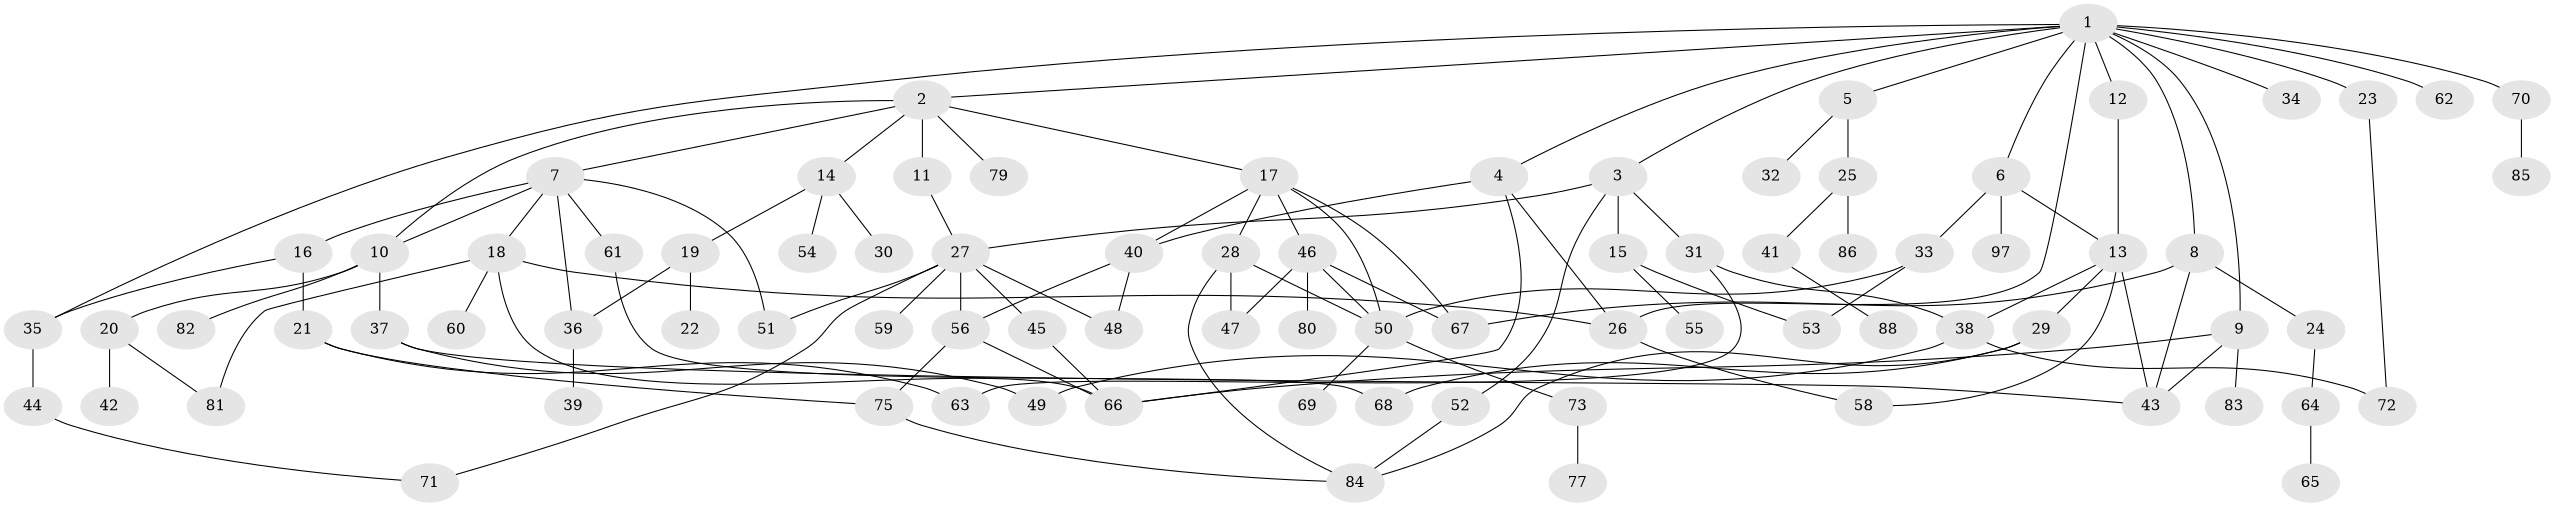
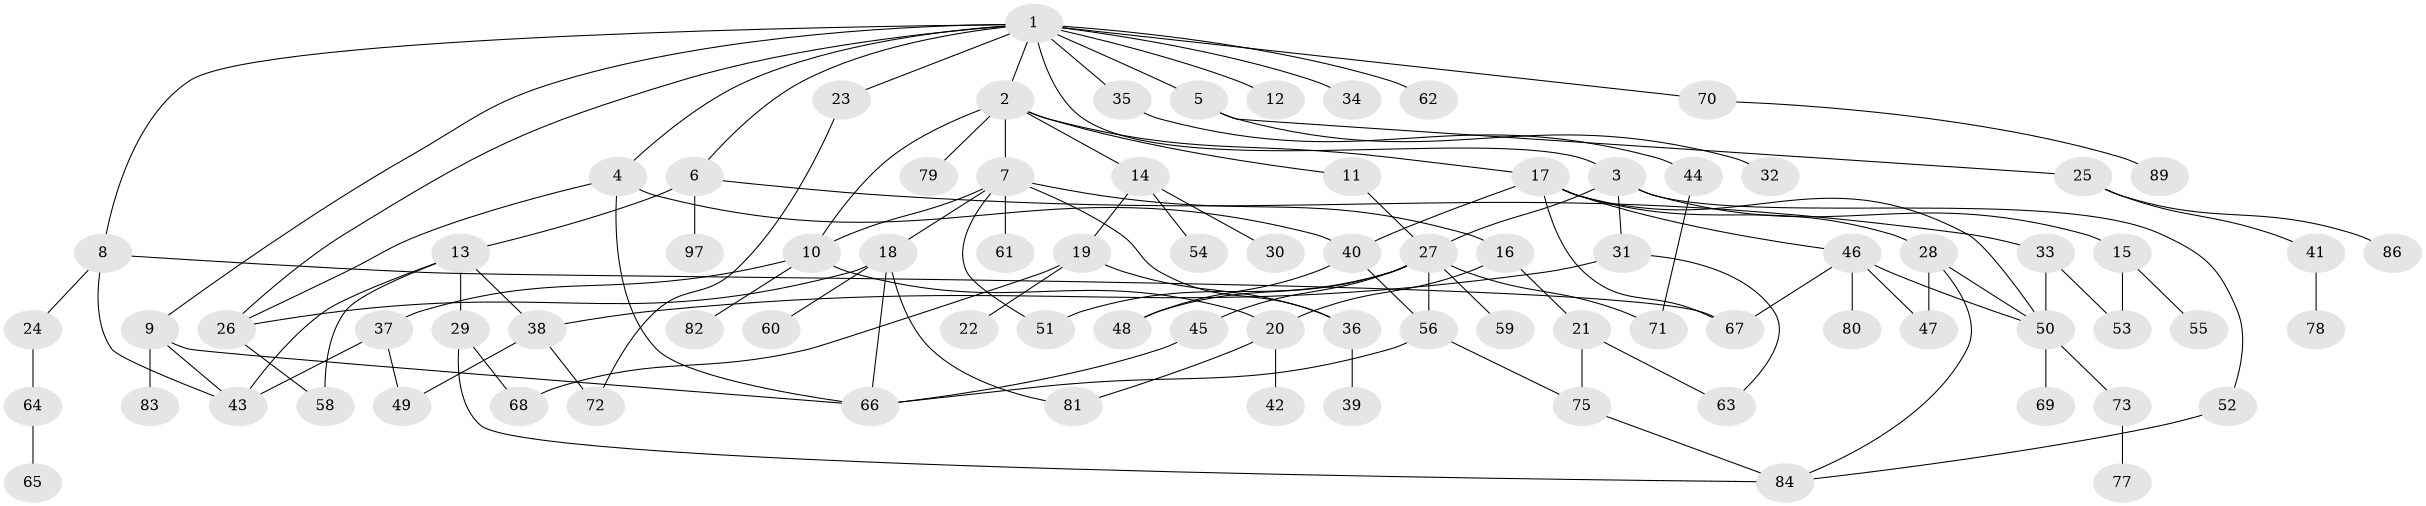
(2118, 177) -> none
(2521, 177) -> (2160, 177)
(164, 283) -> (1357, 298)
(1888, 330) -> (2316, 330)
(963, 377) -> (805, 350)
